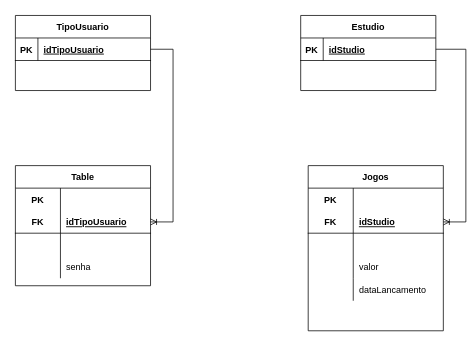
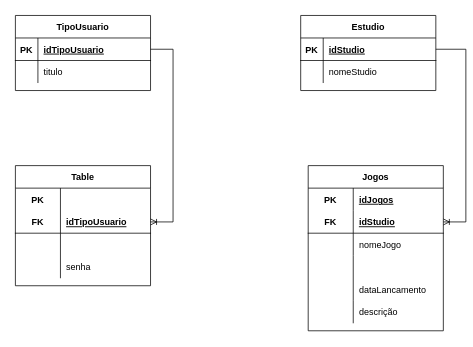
none -> (94, 72)
none -> (379, 72)
none -> (398, 199)
none -> (398, 244)
(398, 267) -> none
none -> (398, 312)
